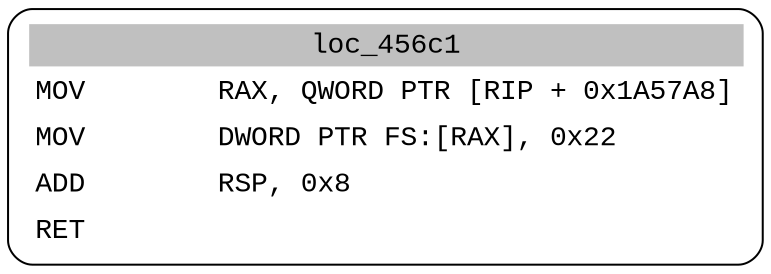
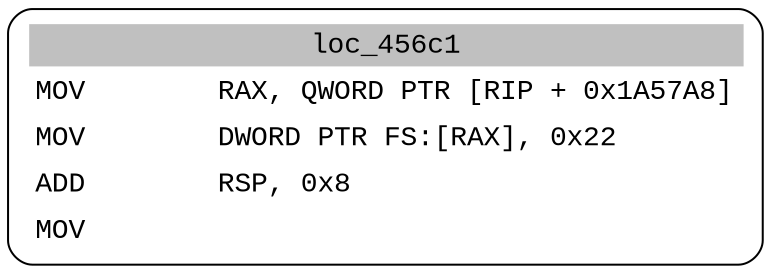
(127, 229) -> (127, 229)
